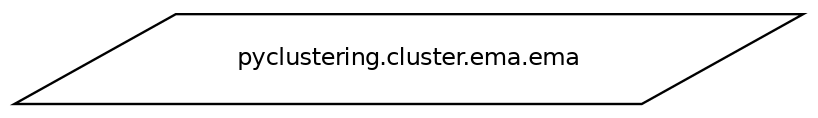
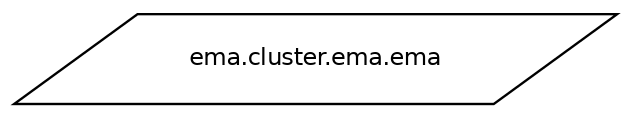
(409, 59) -> (316, 59)
